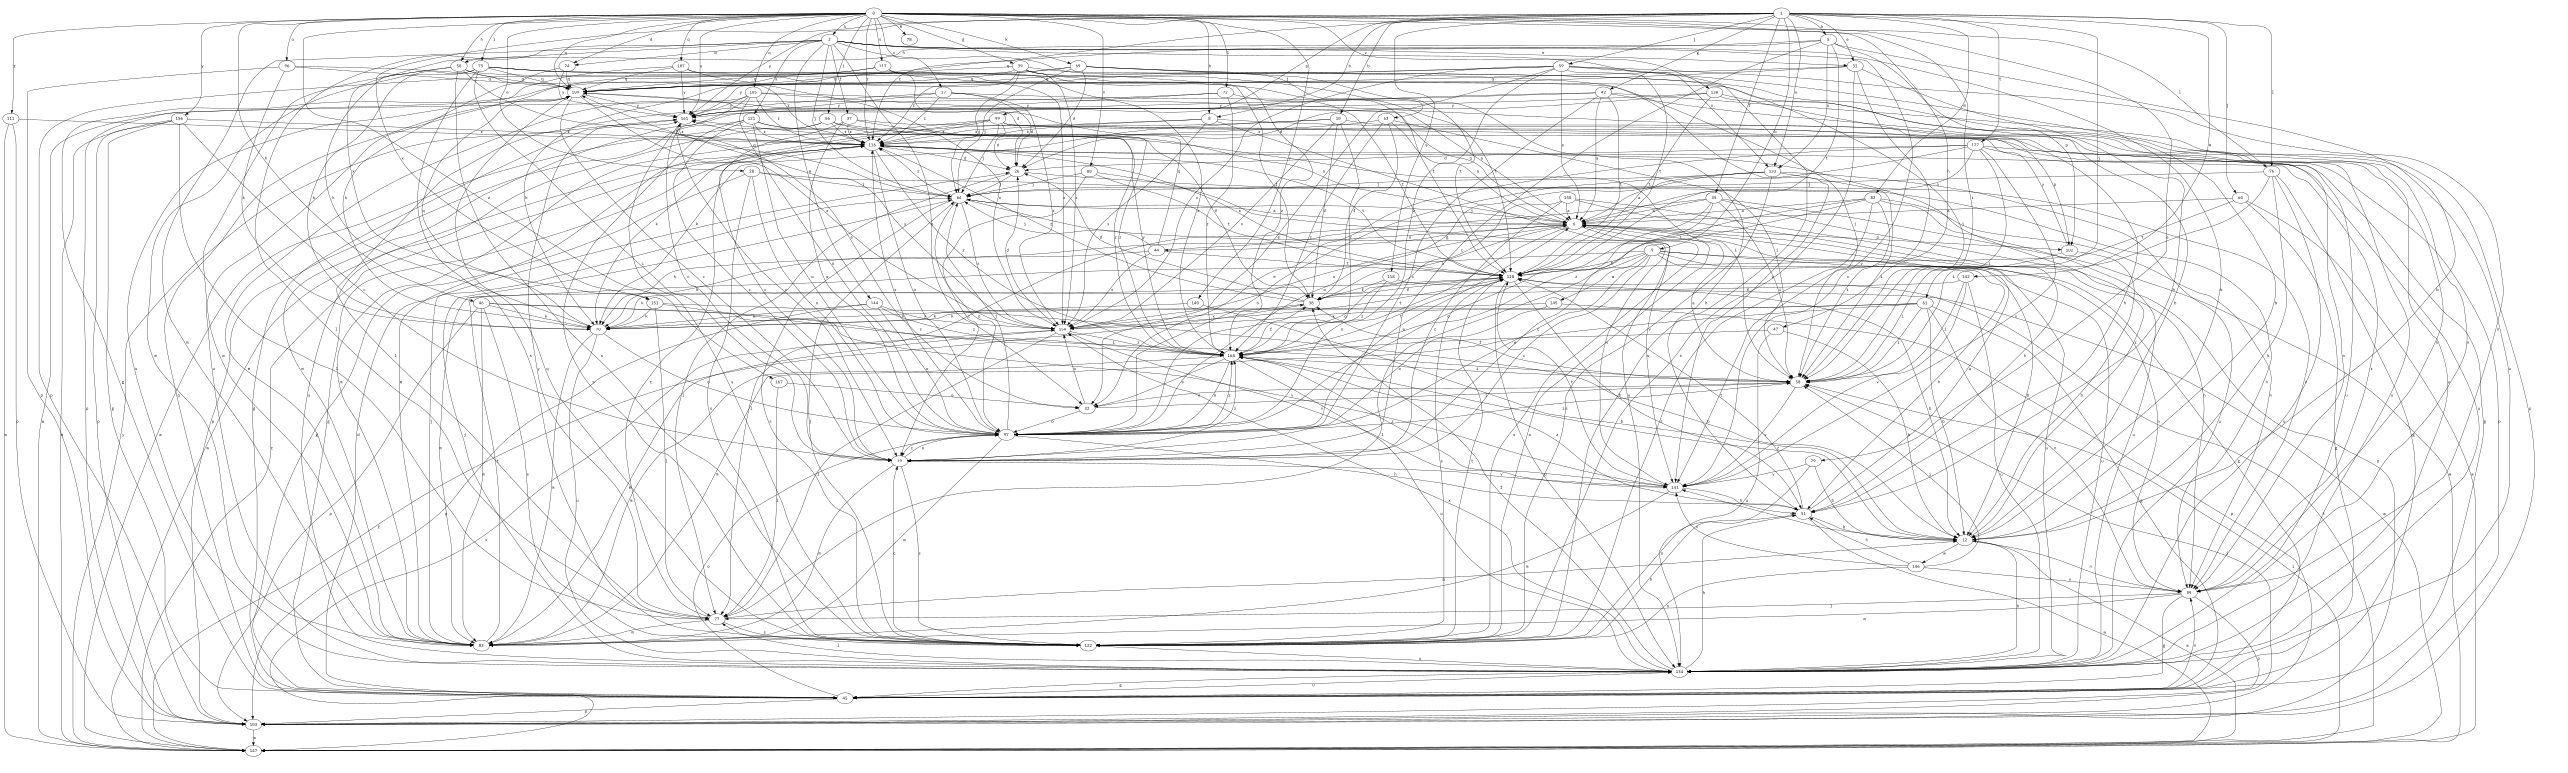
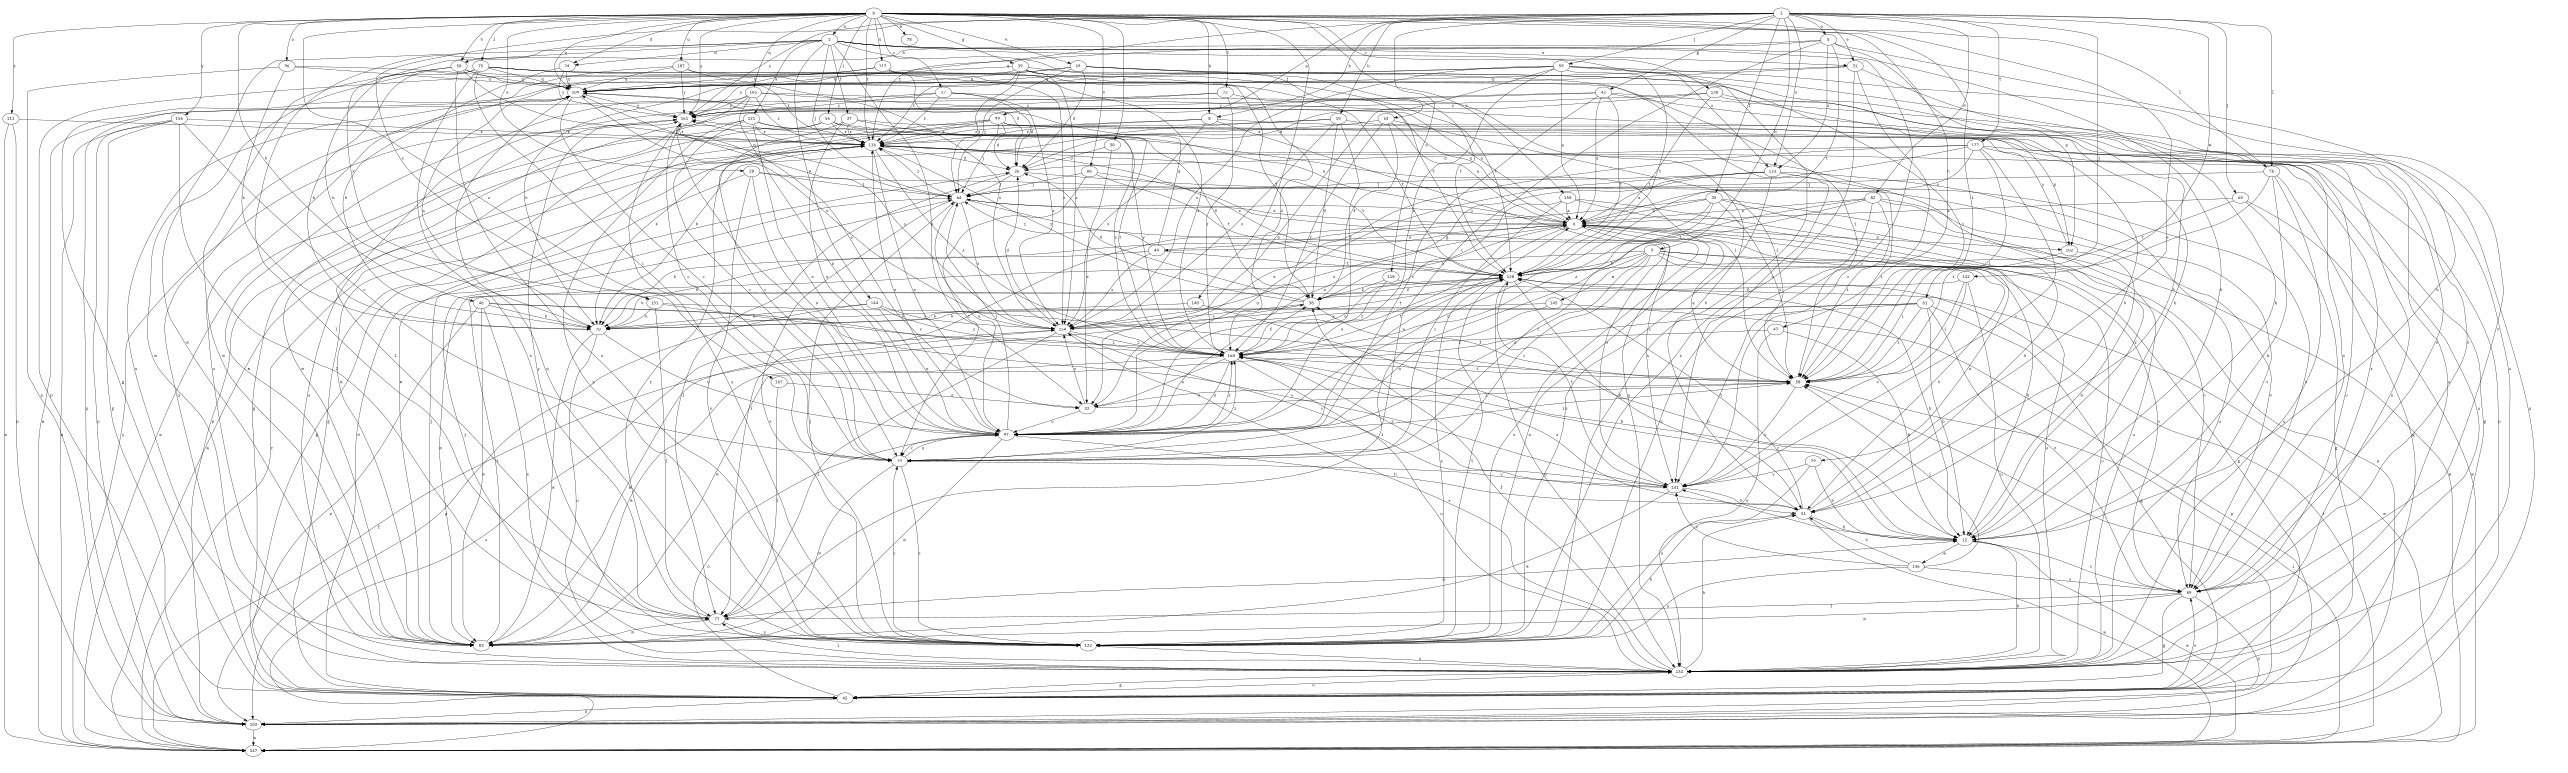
none -> (1320, 34)
none -> (1112, 145)
